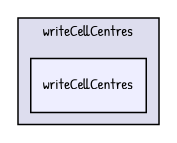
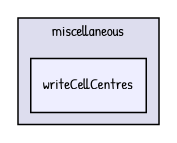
(88, 32) -> (88, 32)
